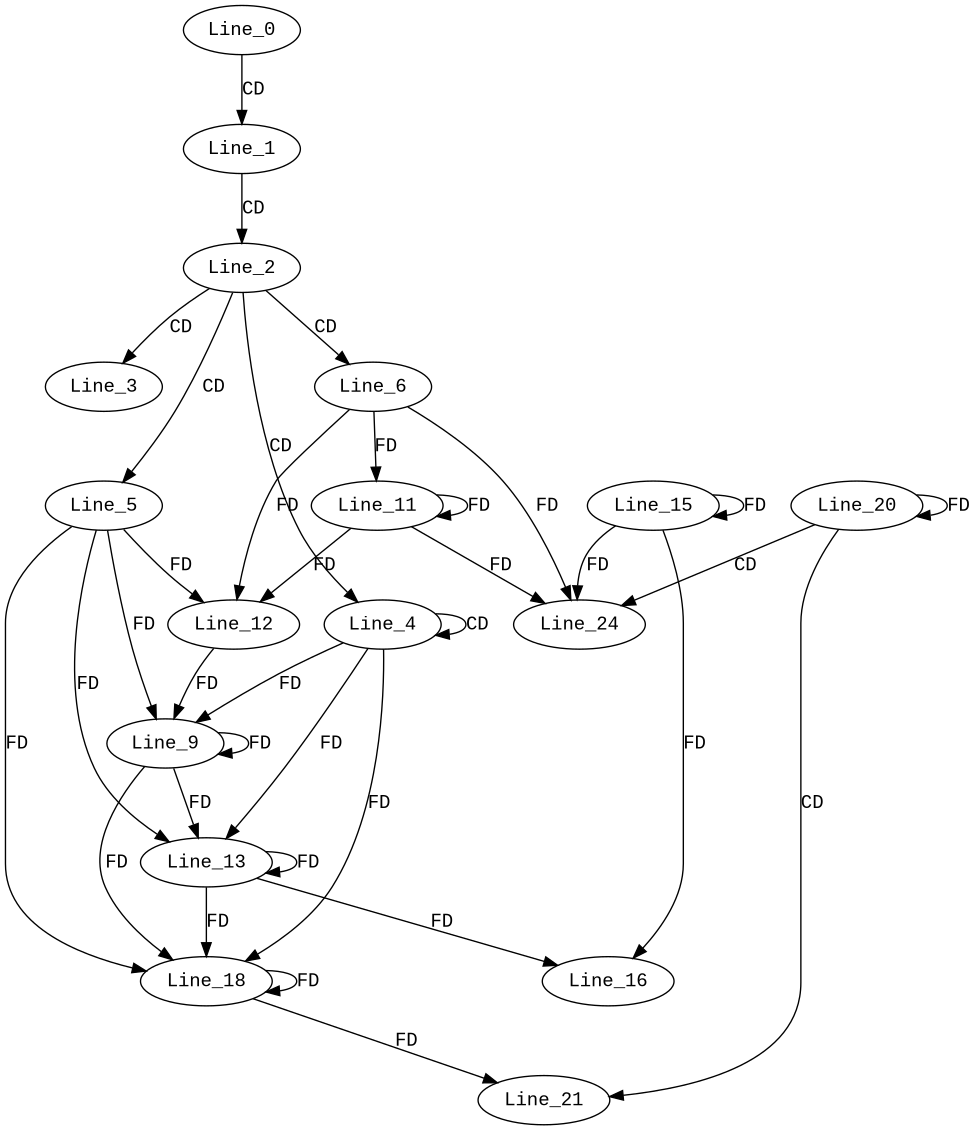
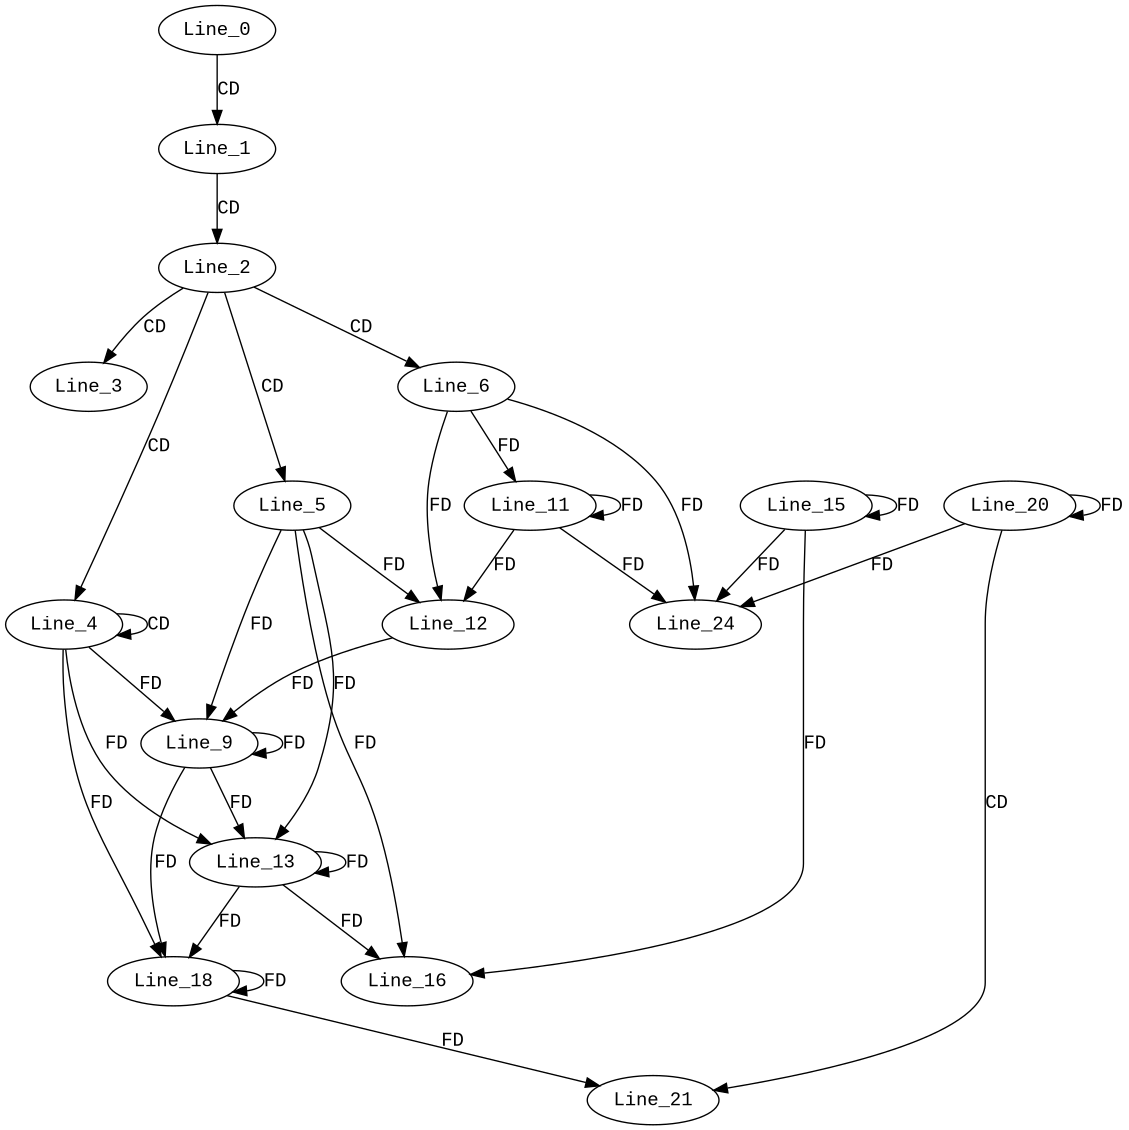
(746, 565) -> (882, 565)
(5, 771) -> (342, 739)
